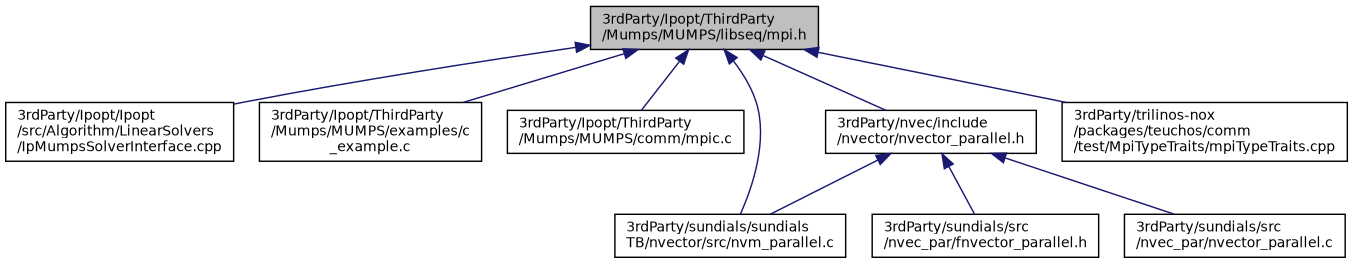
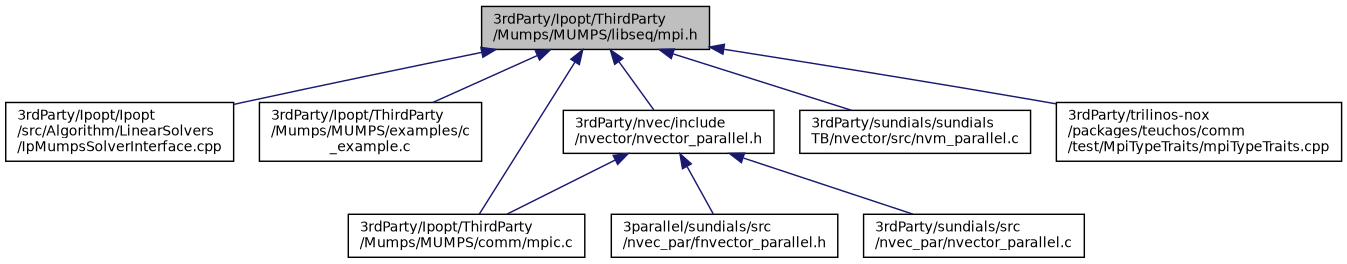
(824, 187) -> (561, 187)
(985, 236) -> (725, 236)
